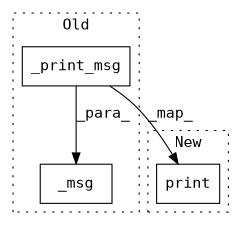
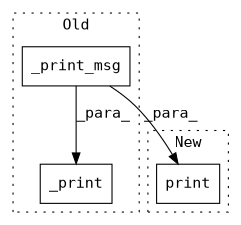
(171, 114) -> (171, 114)
(76, 184) -> (76, 184)
